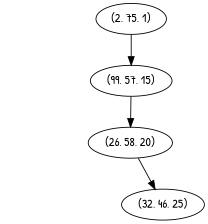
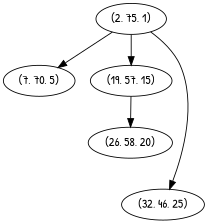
none -> (39, 81)
(131, 81) -> (131, 81)
(145, 170) -> (188, 101)
